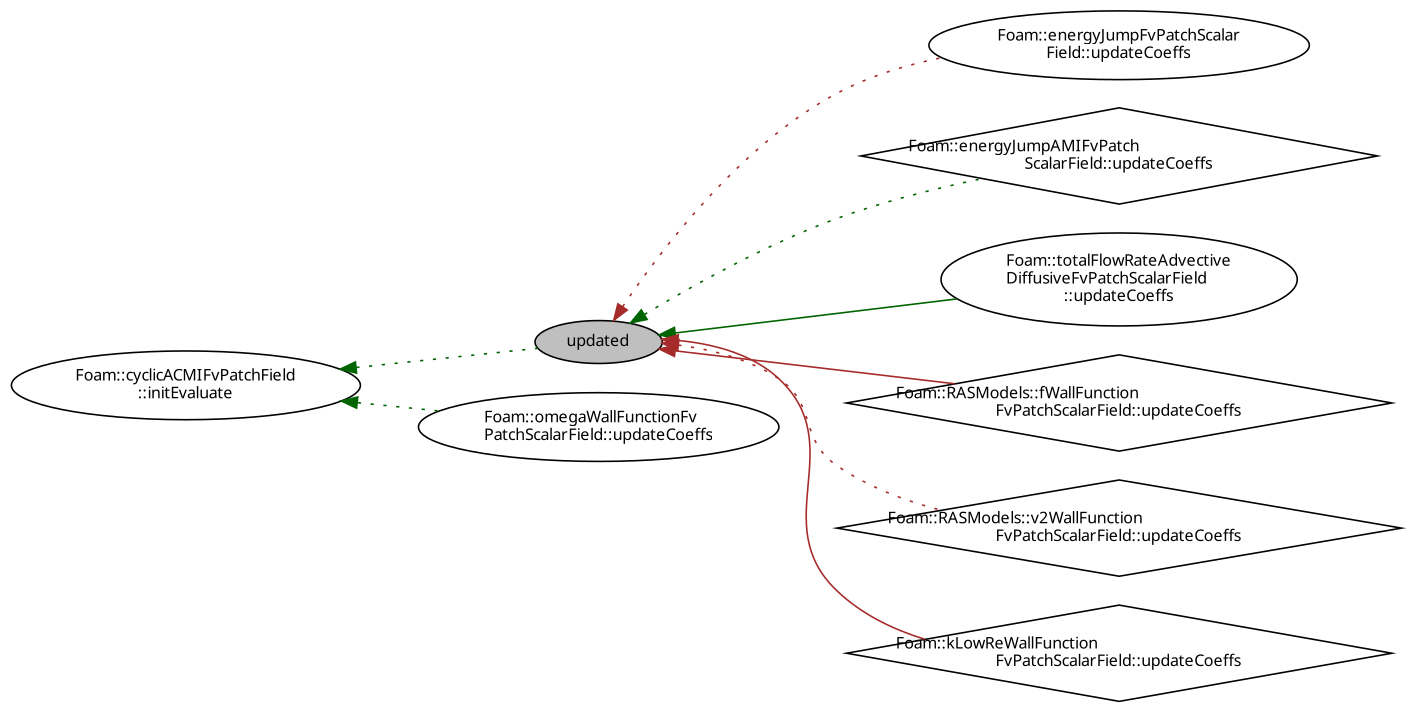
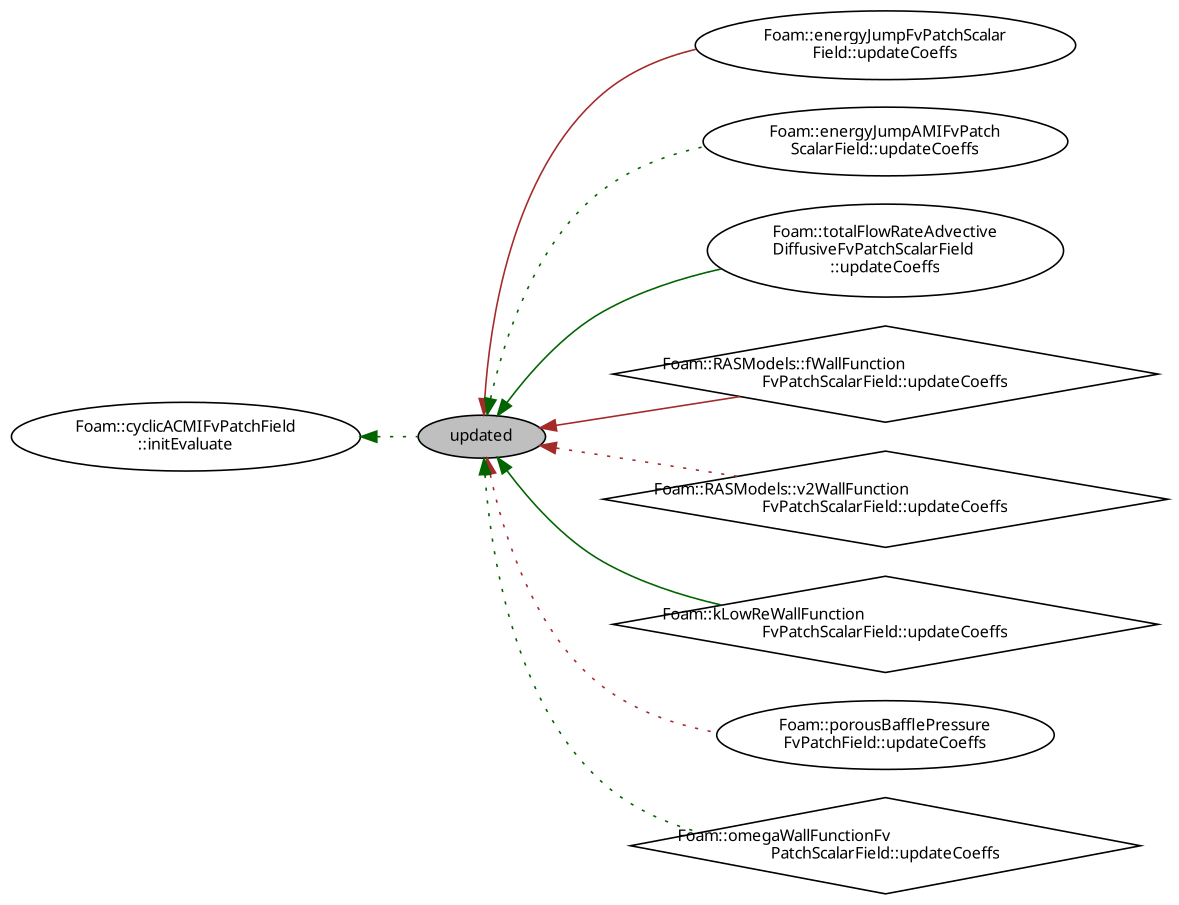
(758, 150) -> (535, 186)
(1119, 156) -> (885, 142)
(398, 407) -> (537, 691)
(599, 427) -> (885, 846)
(808, 480) -> (600, 560)
none -> (885, 735)
